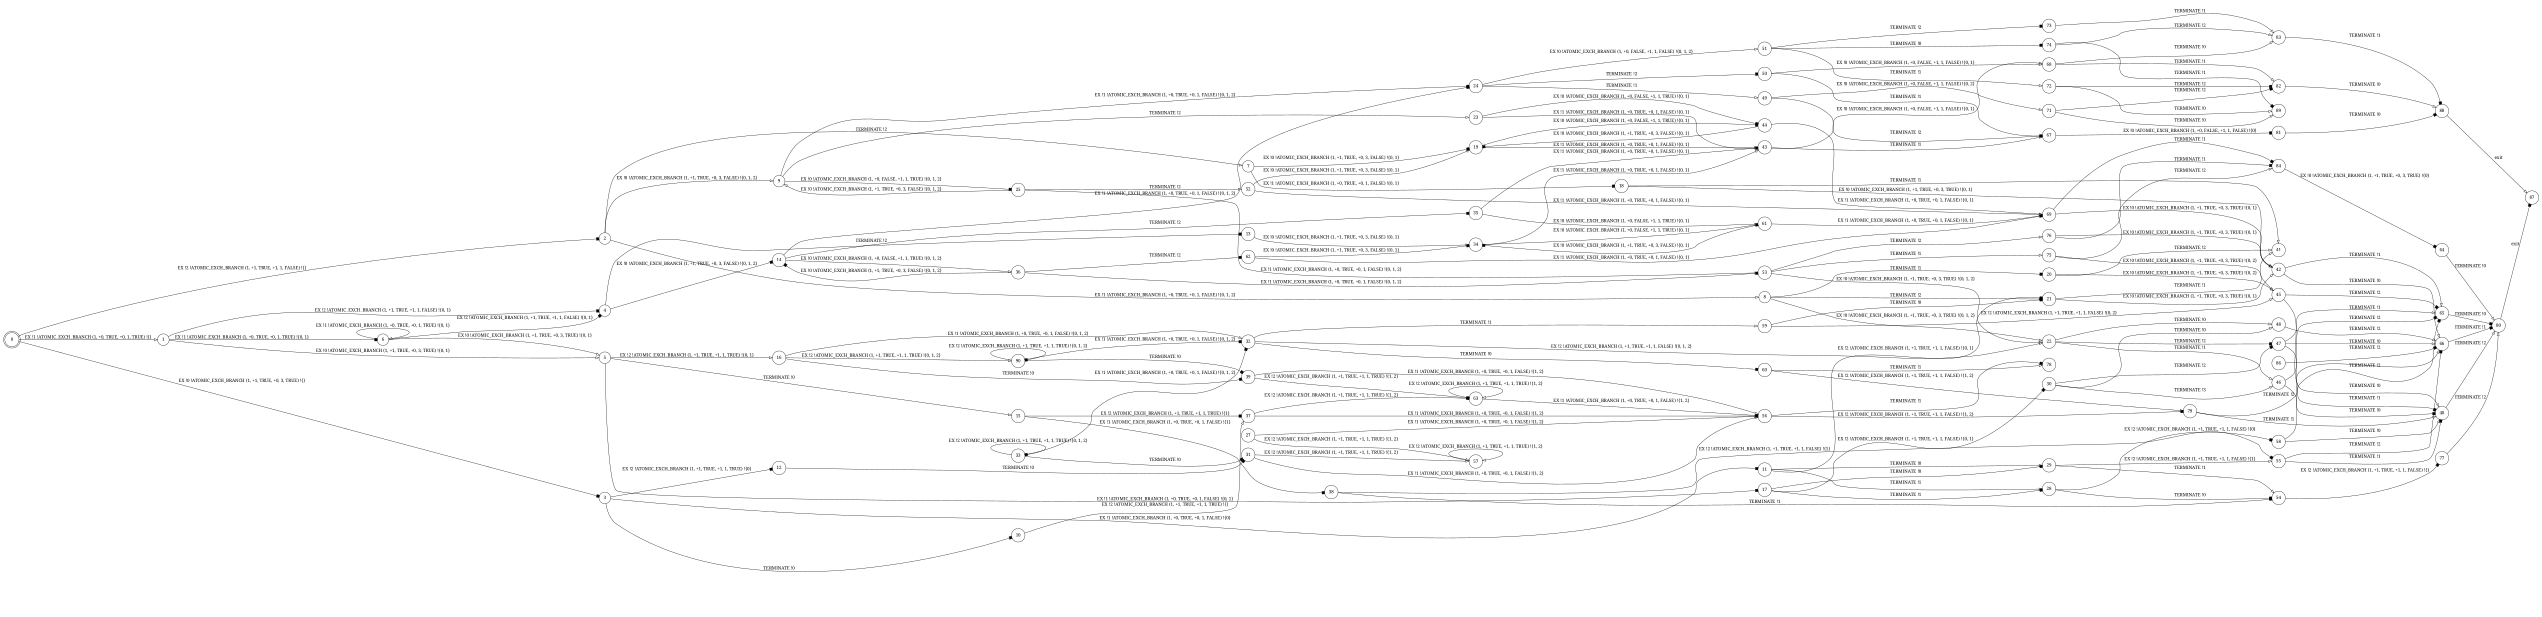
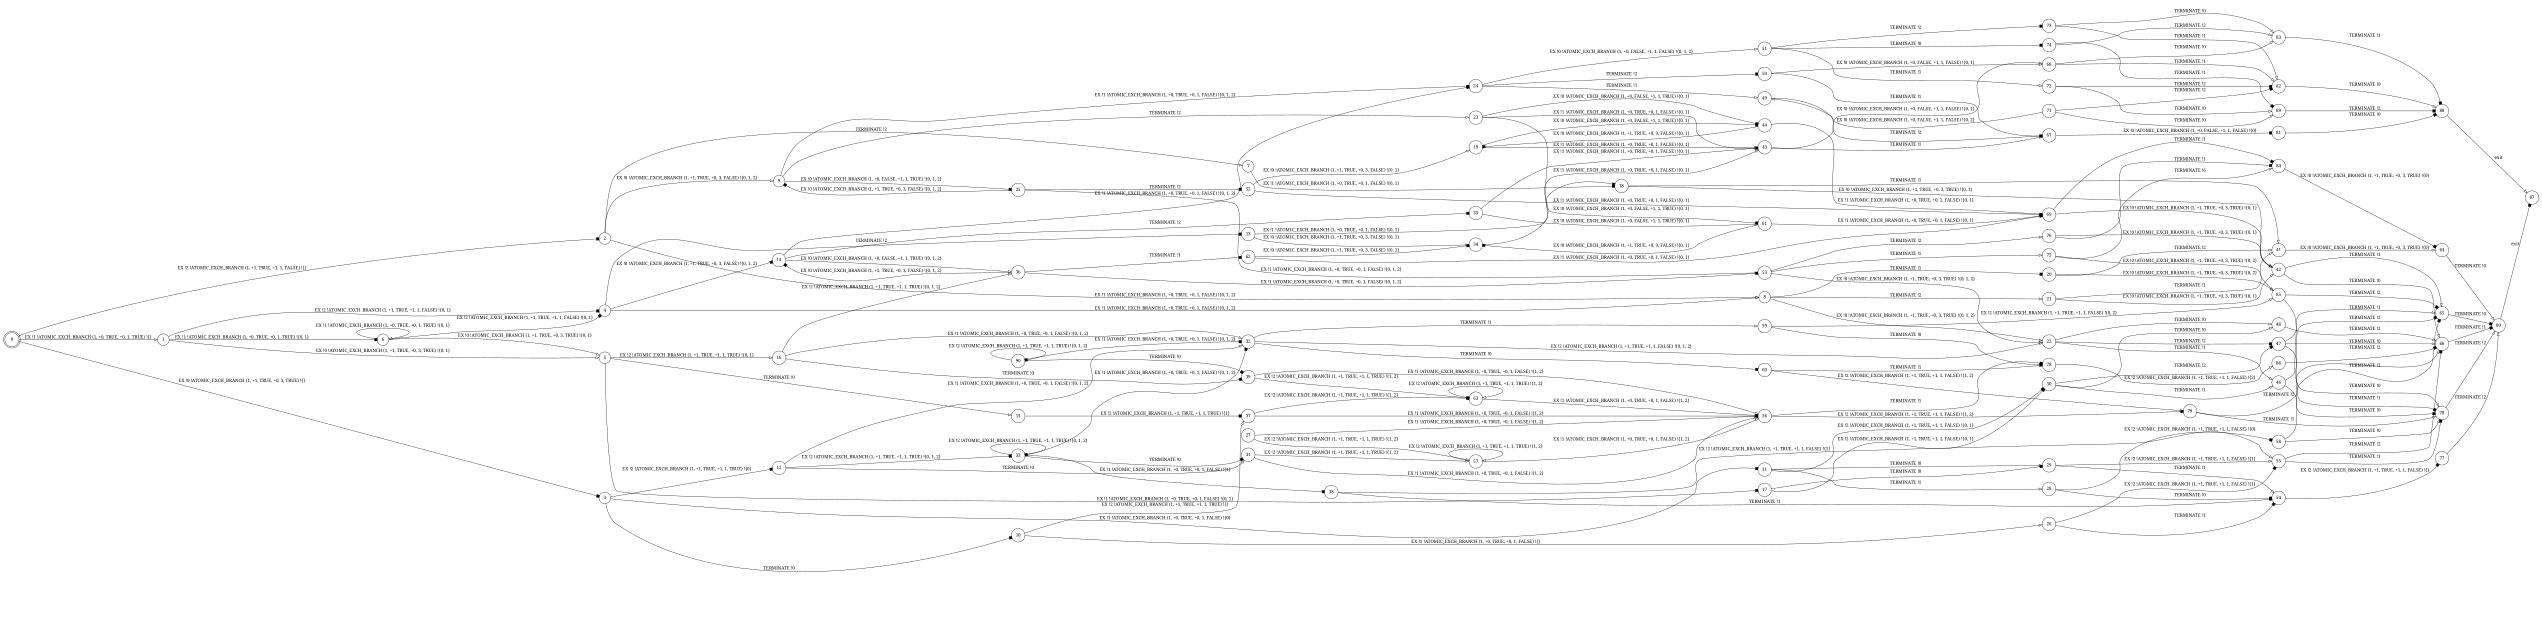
(2190, 11) -> (2190, 11)
none -> (2175, 40)
(1906, 87) -> (1906, 128)
none -> (2359, 111)
(1361, 164) -> none
(2190, 171) -> (2190, 171)
(1132, 190) -> (1132, 190)
(898, 194) -> (898, 194)
(1647, 205) -> (1647, 205)
none -> (1448, 231)
(1619, 238) -> (1581, 215)
none -> (2359, 250)
(1165, 255) -> (1165, 255)
(2279, 295) -> (2279, 295)
(1905, 307) -> (1908, 339)
none -> (1183, 311)
(1887, 356) -> (1900, 430)
(897, 359) -> (889, 302)
none -> (2163, 384)
(2190, 390) -> (2190, 390)
none -> (1021, 402)
(2442, 413) -> (2442, 413)
(1180, 440) -> (1171, 482)
none -> (1621, 453)
(1797, 453) -> (1797, 453)
none -> (897, 462)
(1015, 472) -> (1015, 472)
(1905, 500) -> none
none -> (2049, 524)
